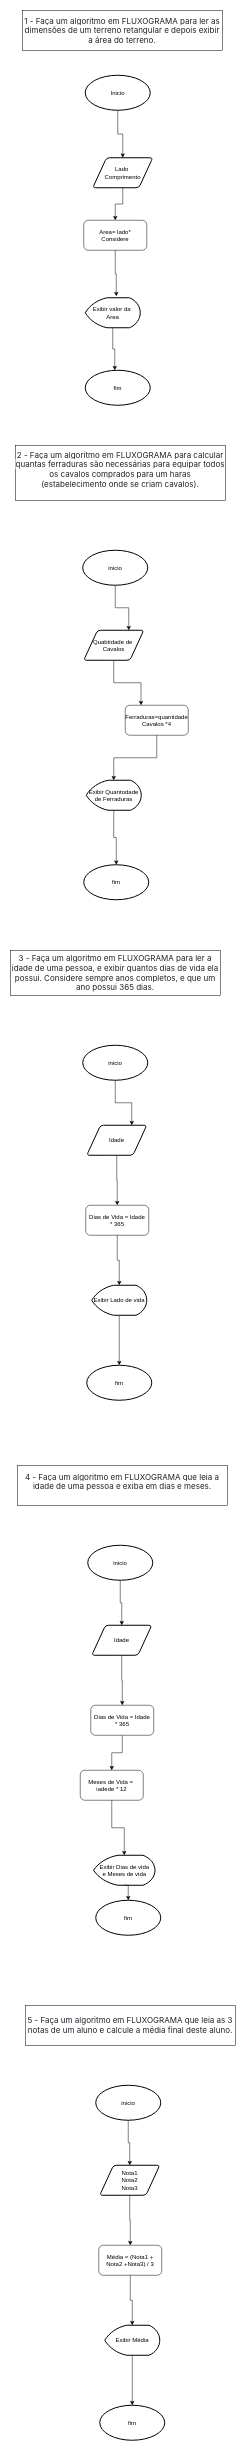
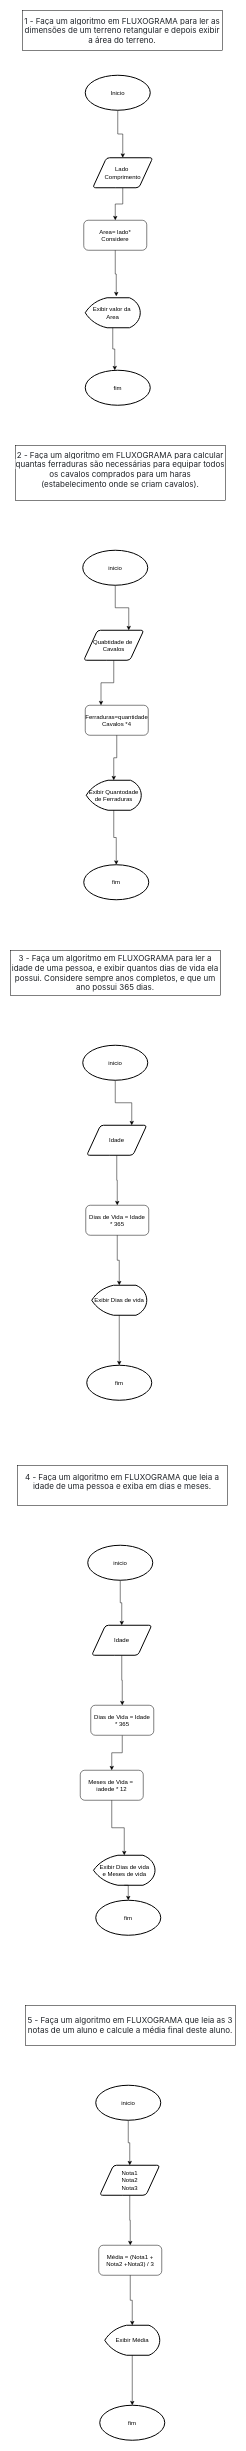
(157, 720) -> (117, 720)
(119, 1300) -> (119, 1300)
